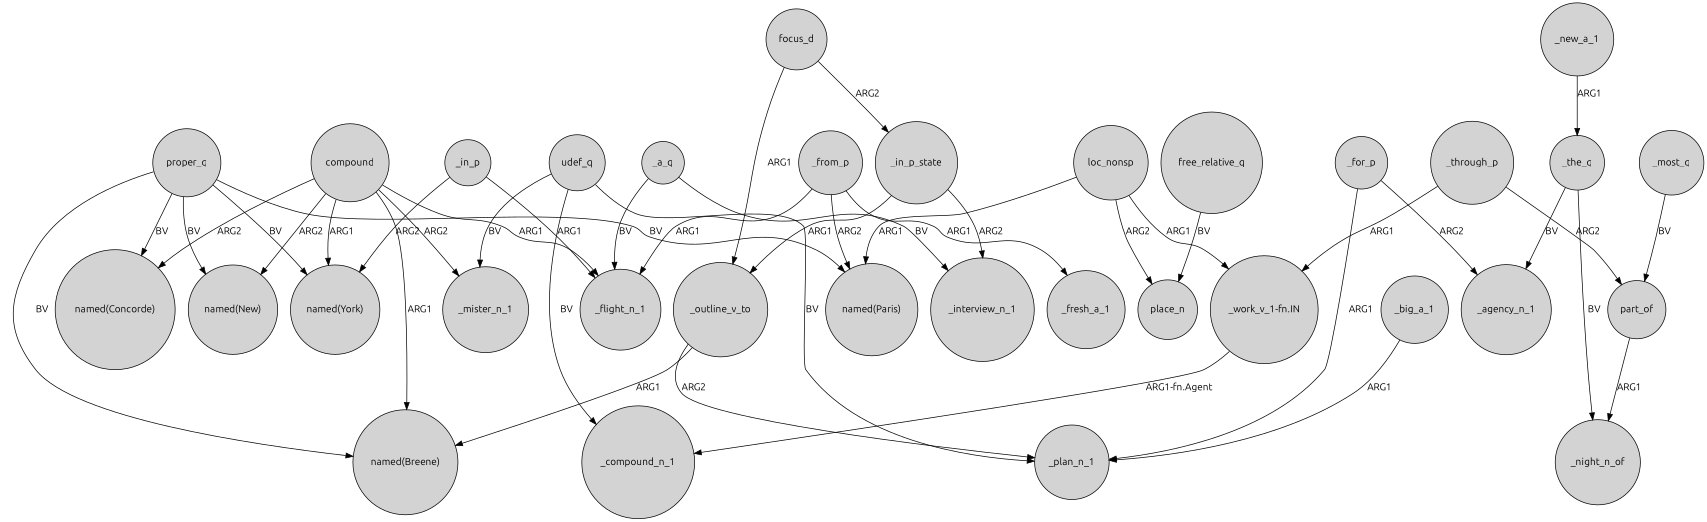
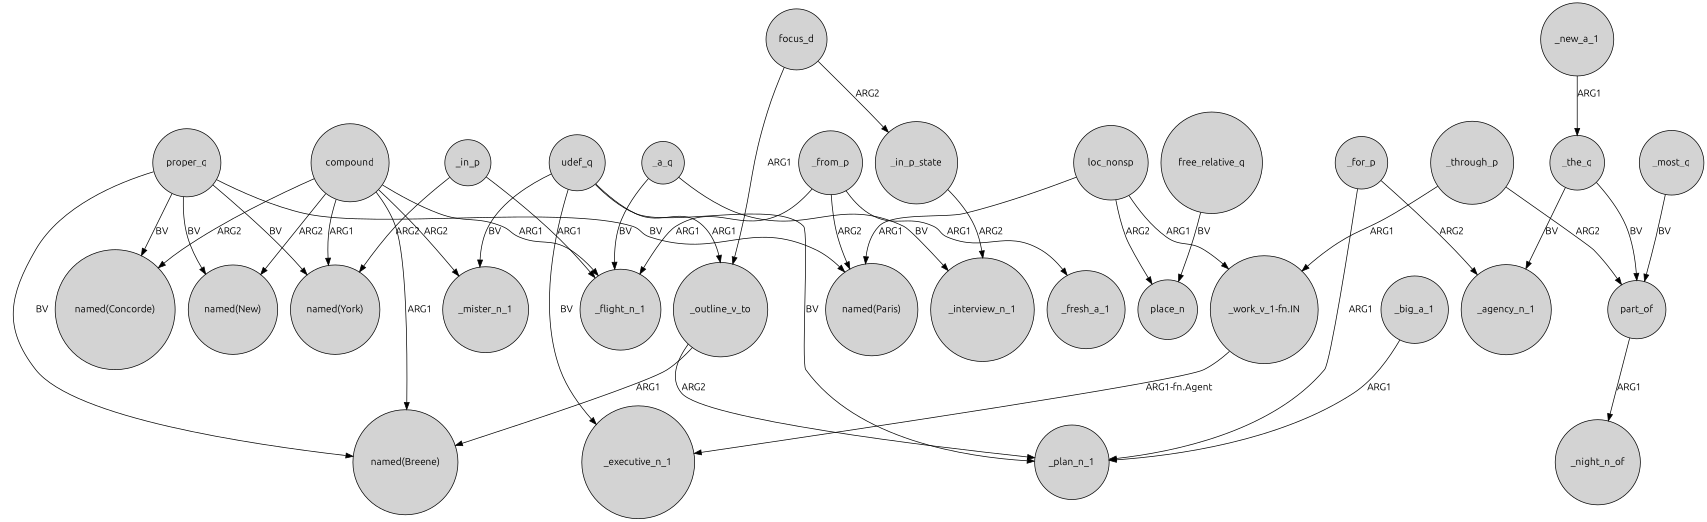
(819, 222) -> (699, 223)
(1583, 302) -> (1625, 224)
(638, 462) -> (638, 462)
